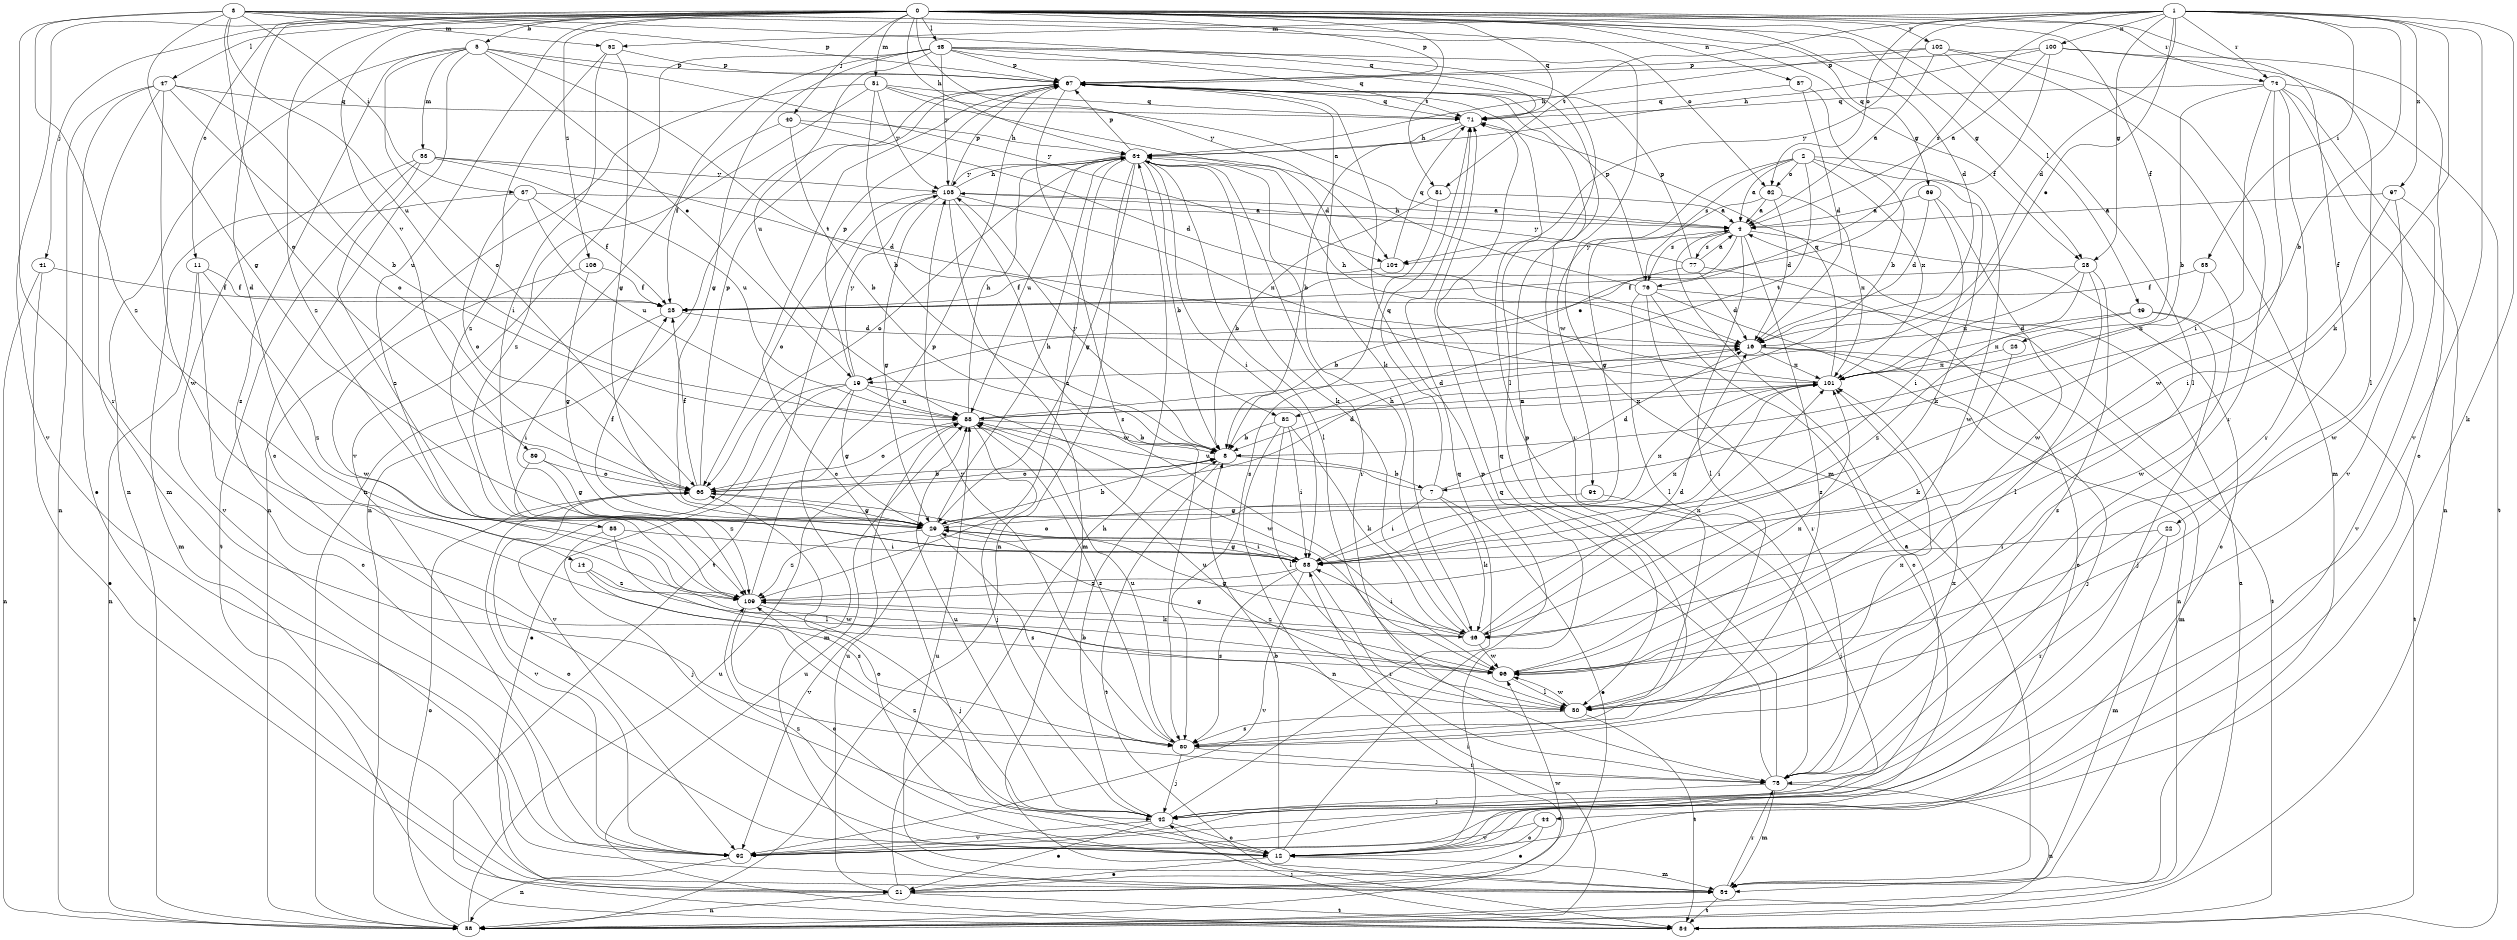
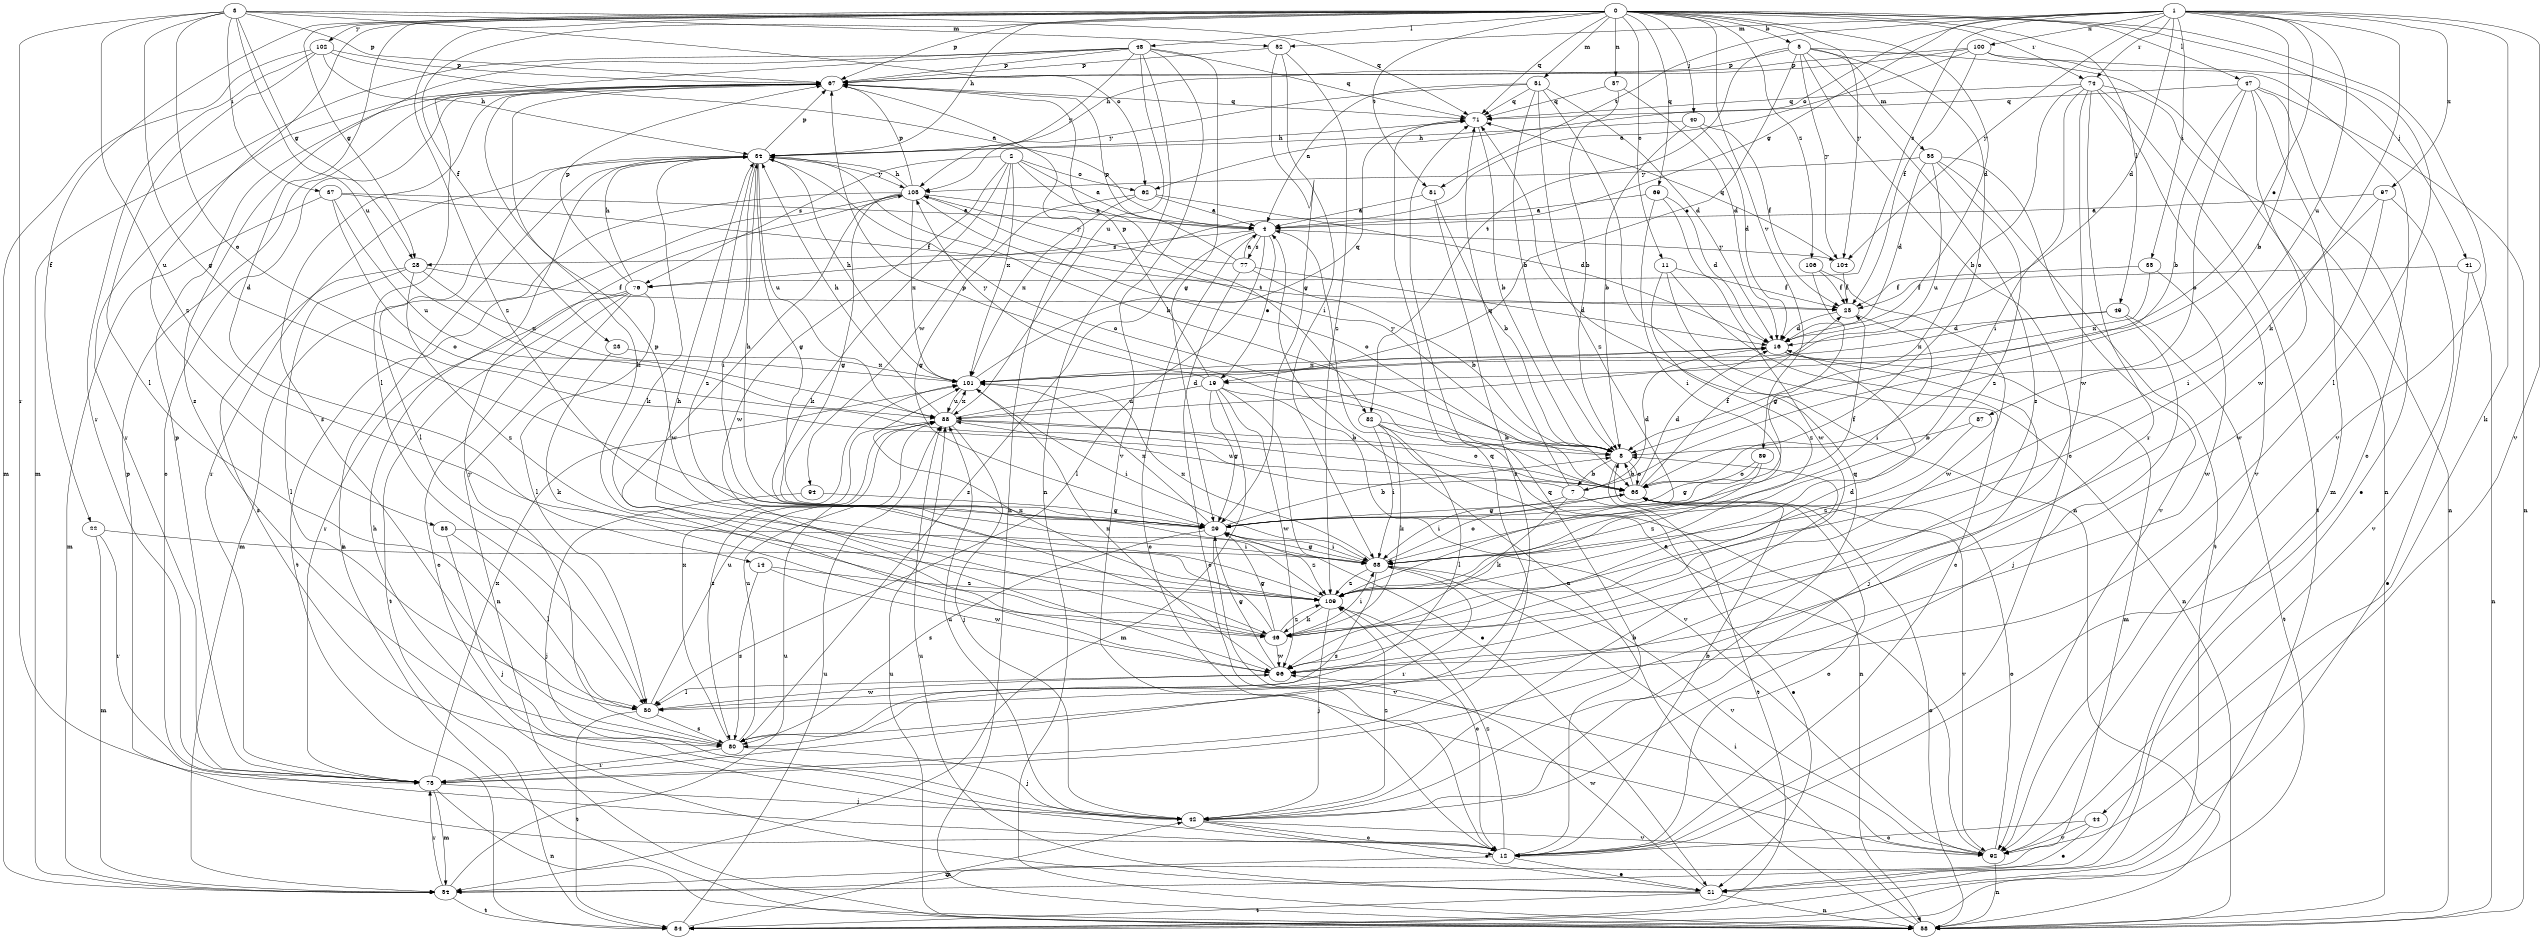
none -> (1980, 420)
